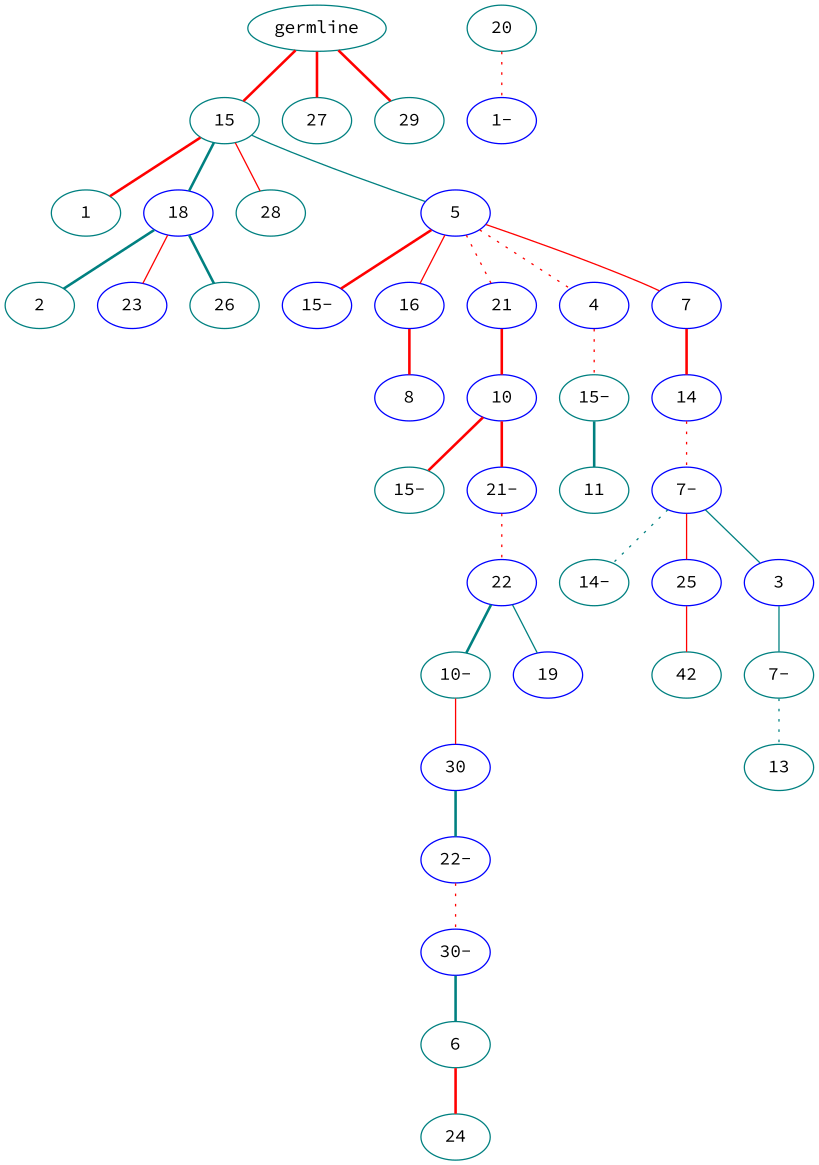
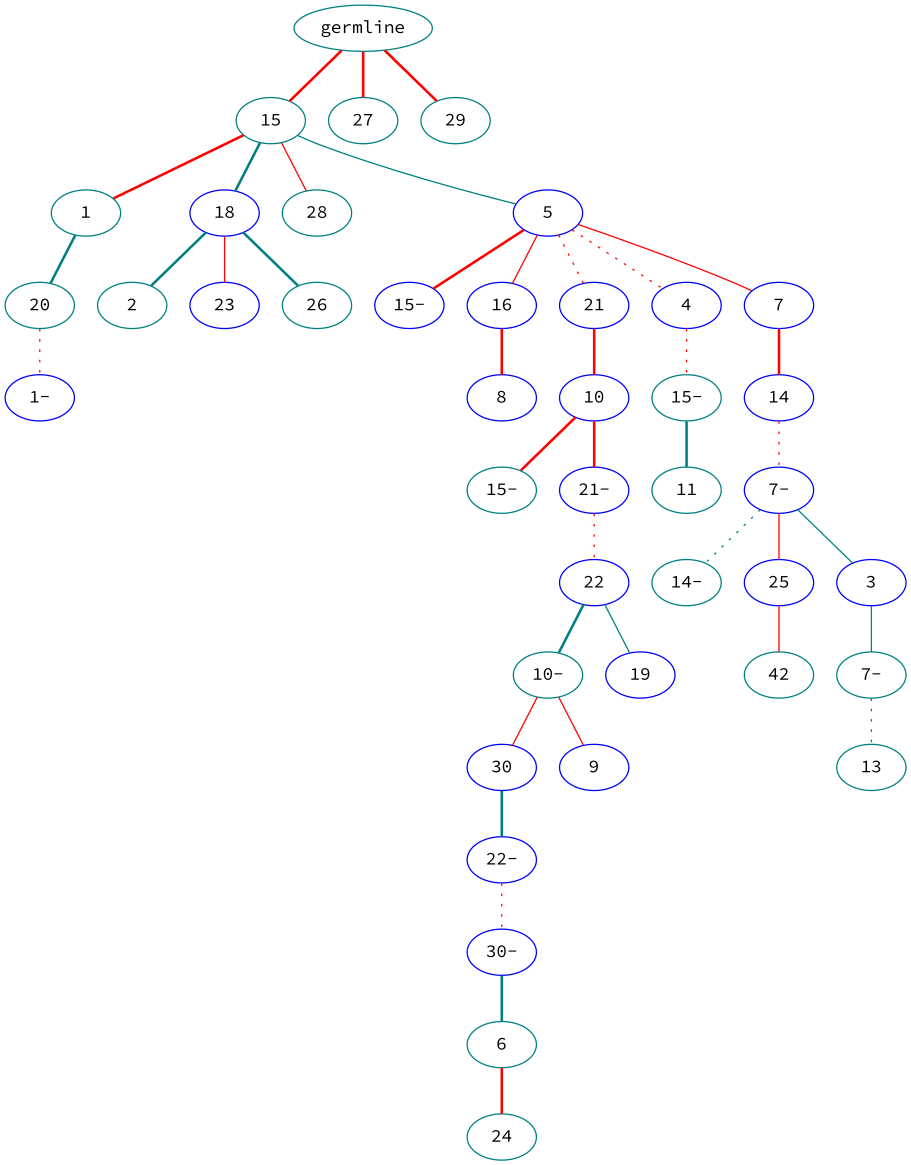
none -> (63, 259)
none -> (594, 767)
